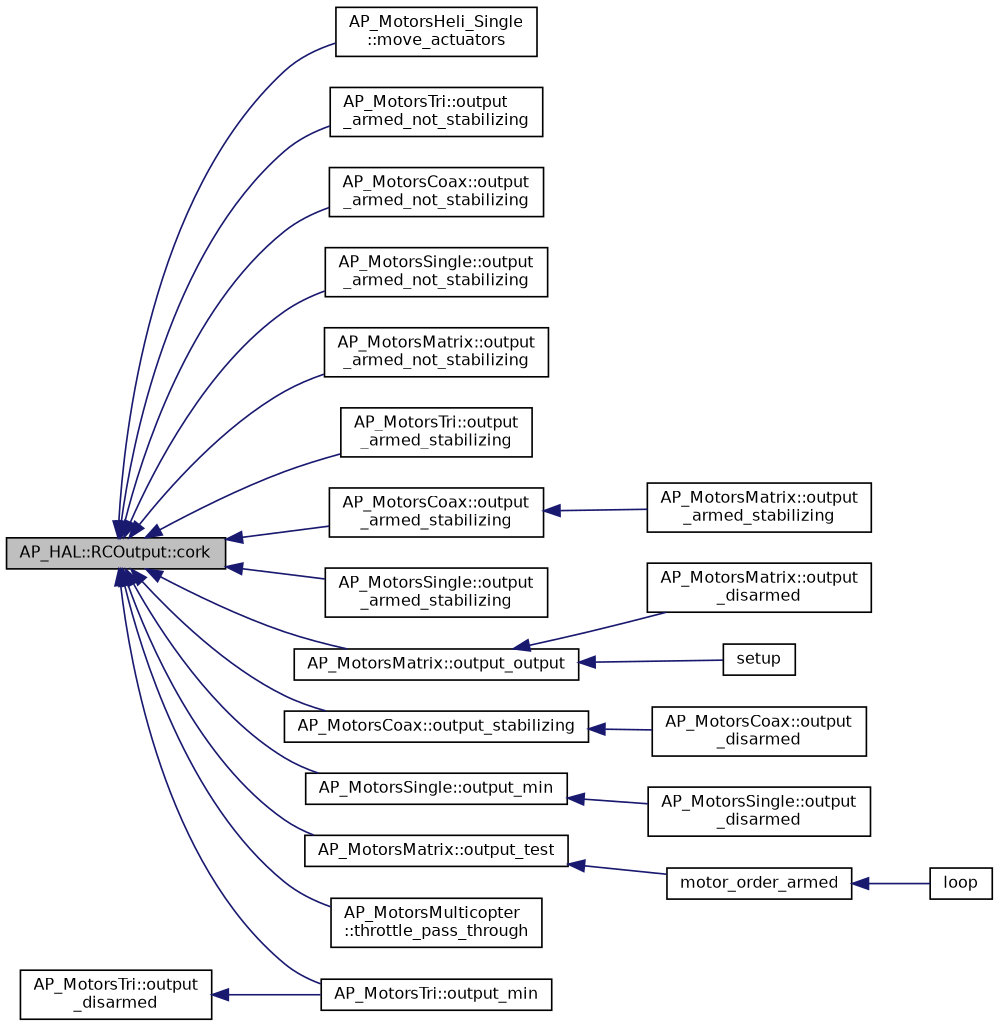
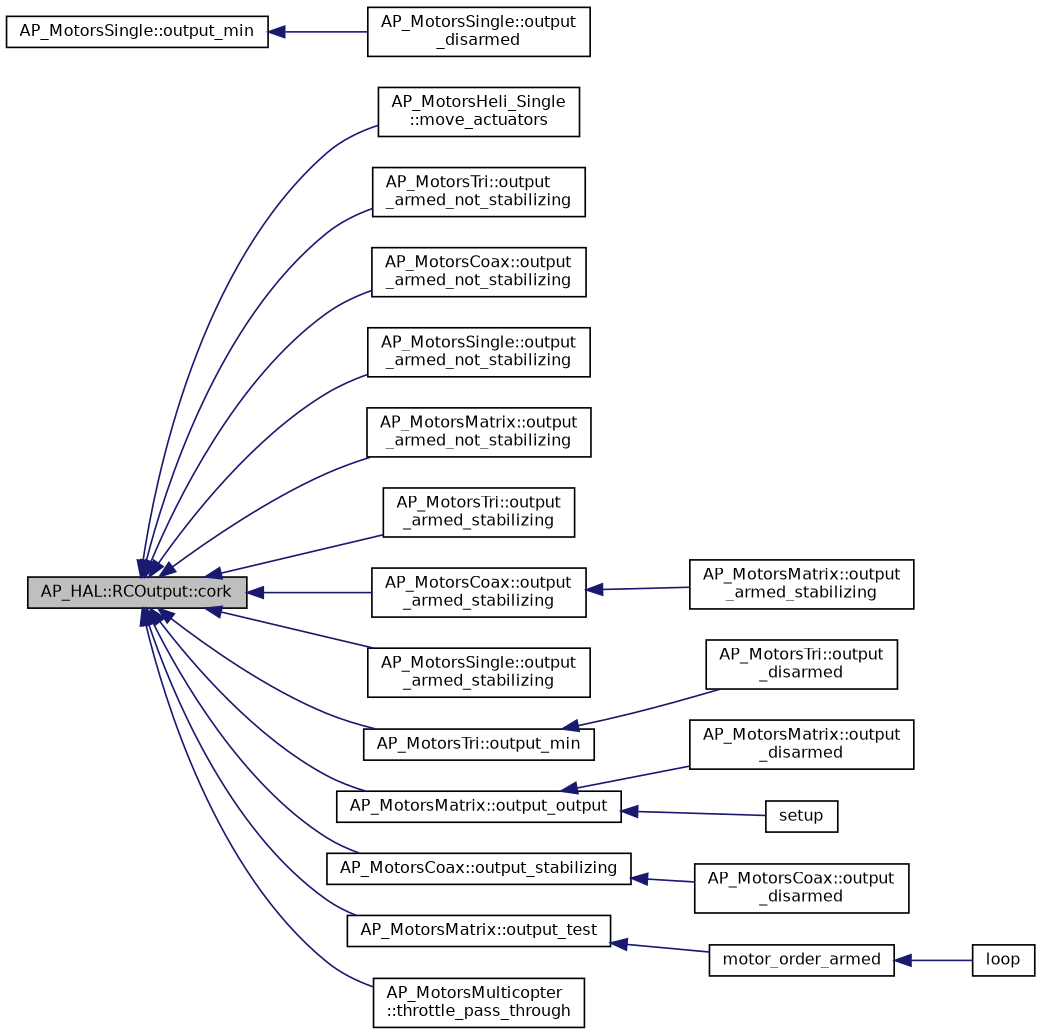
(211, 694) -> none
(275, 995) -> (649, 709)
